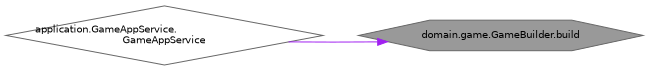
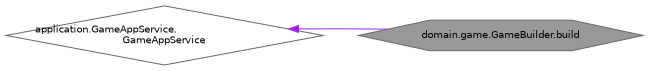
(333, 42) -> (343, 29)
